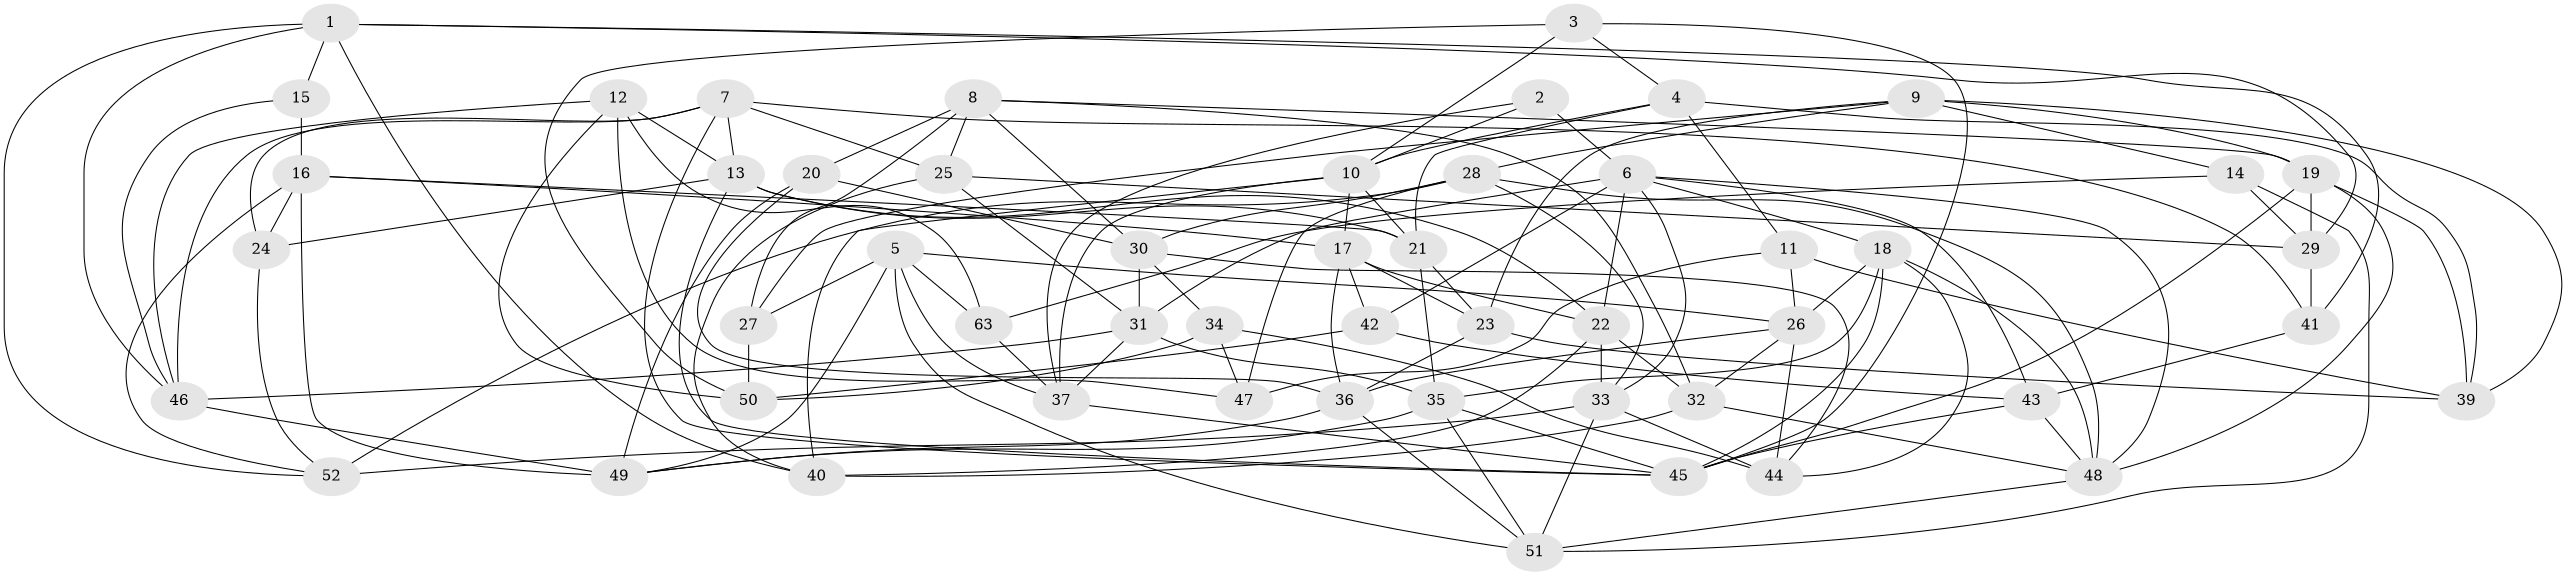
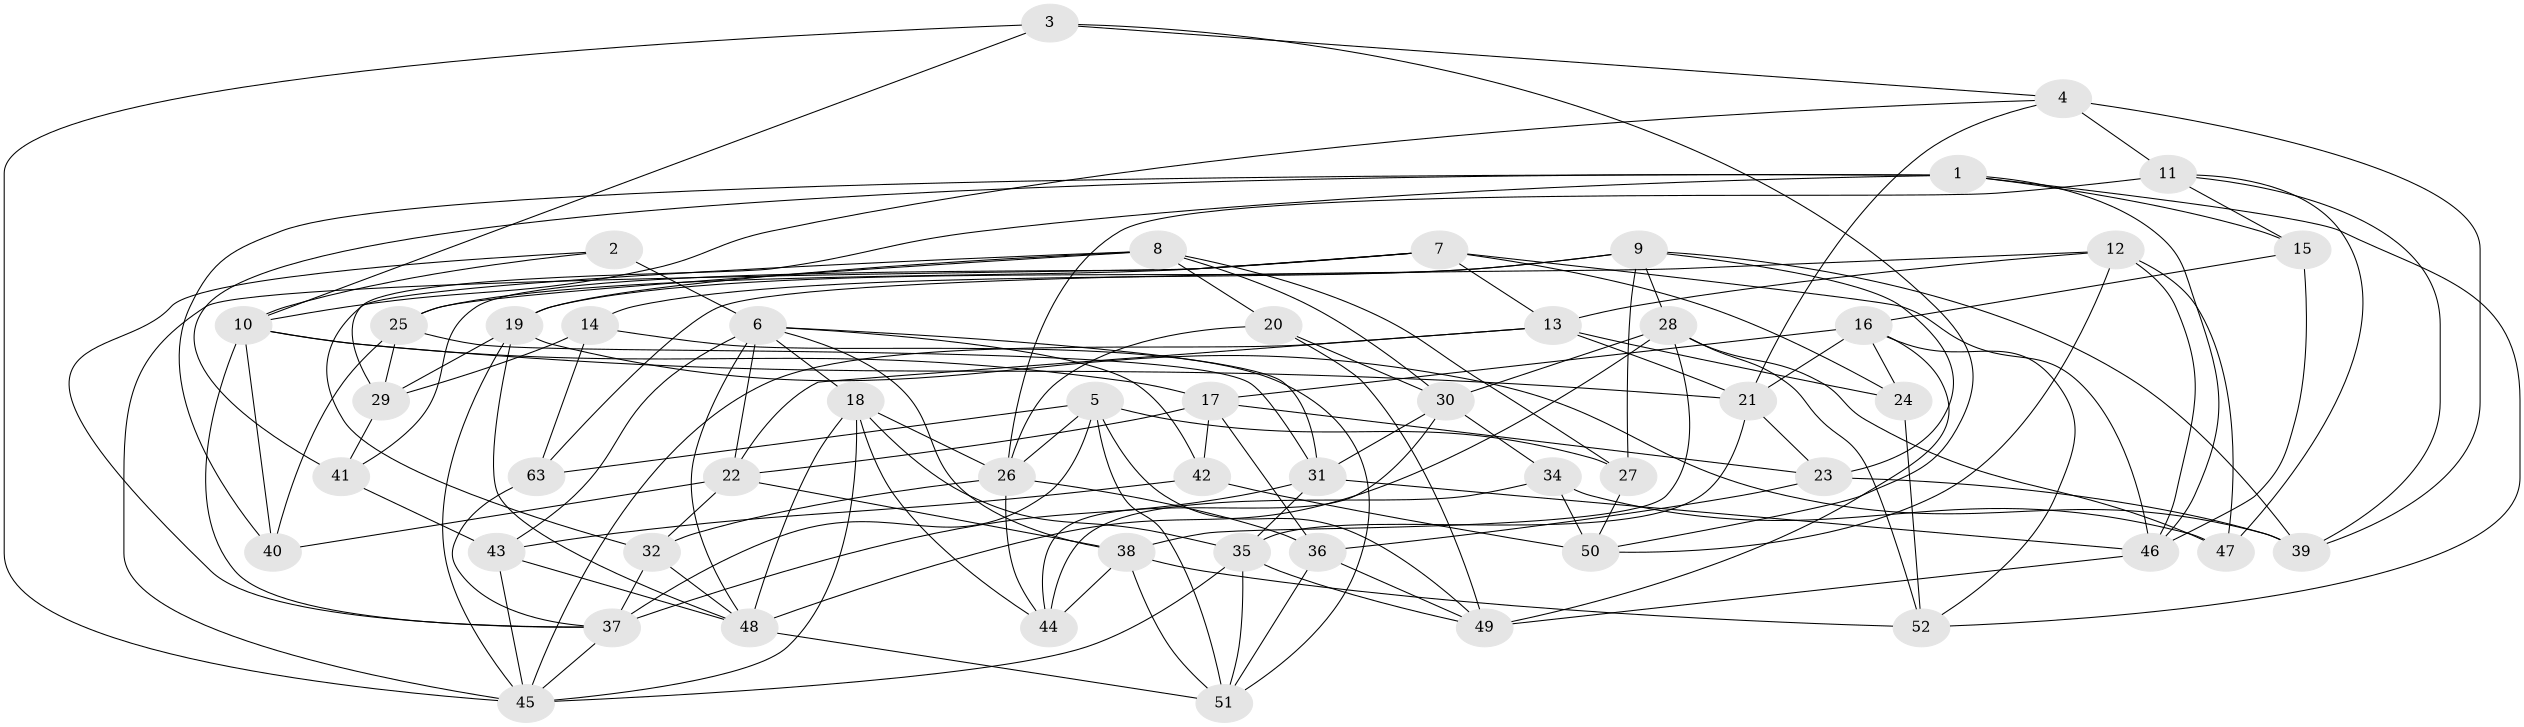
none -> (2247, 218)
(916, 375) -> (1153, 340)
(1601, 401) -> (1127, 552)
(1344, 458) -> (628, 598)
